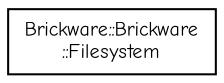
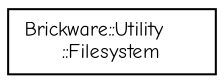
(112, 42) -> (112, 42)
